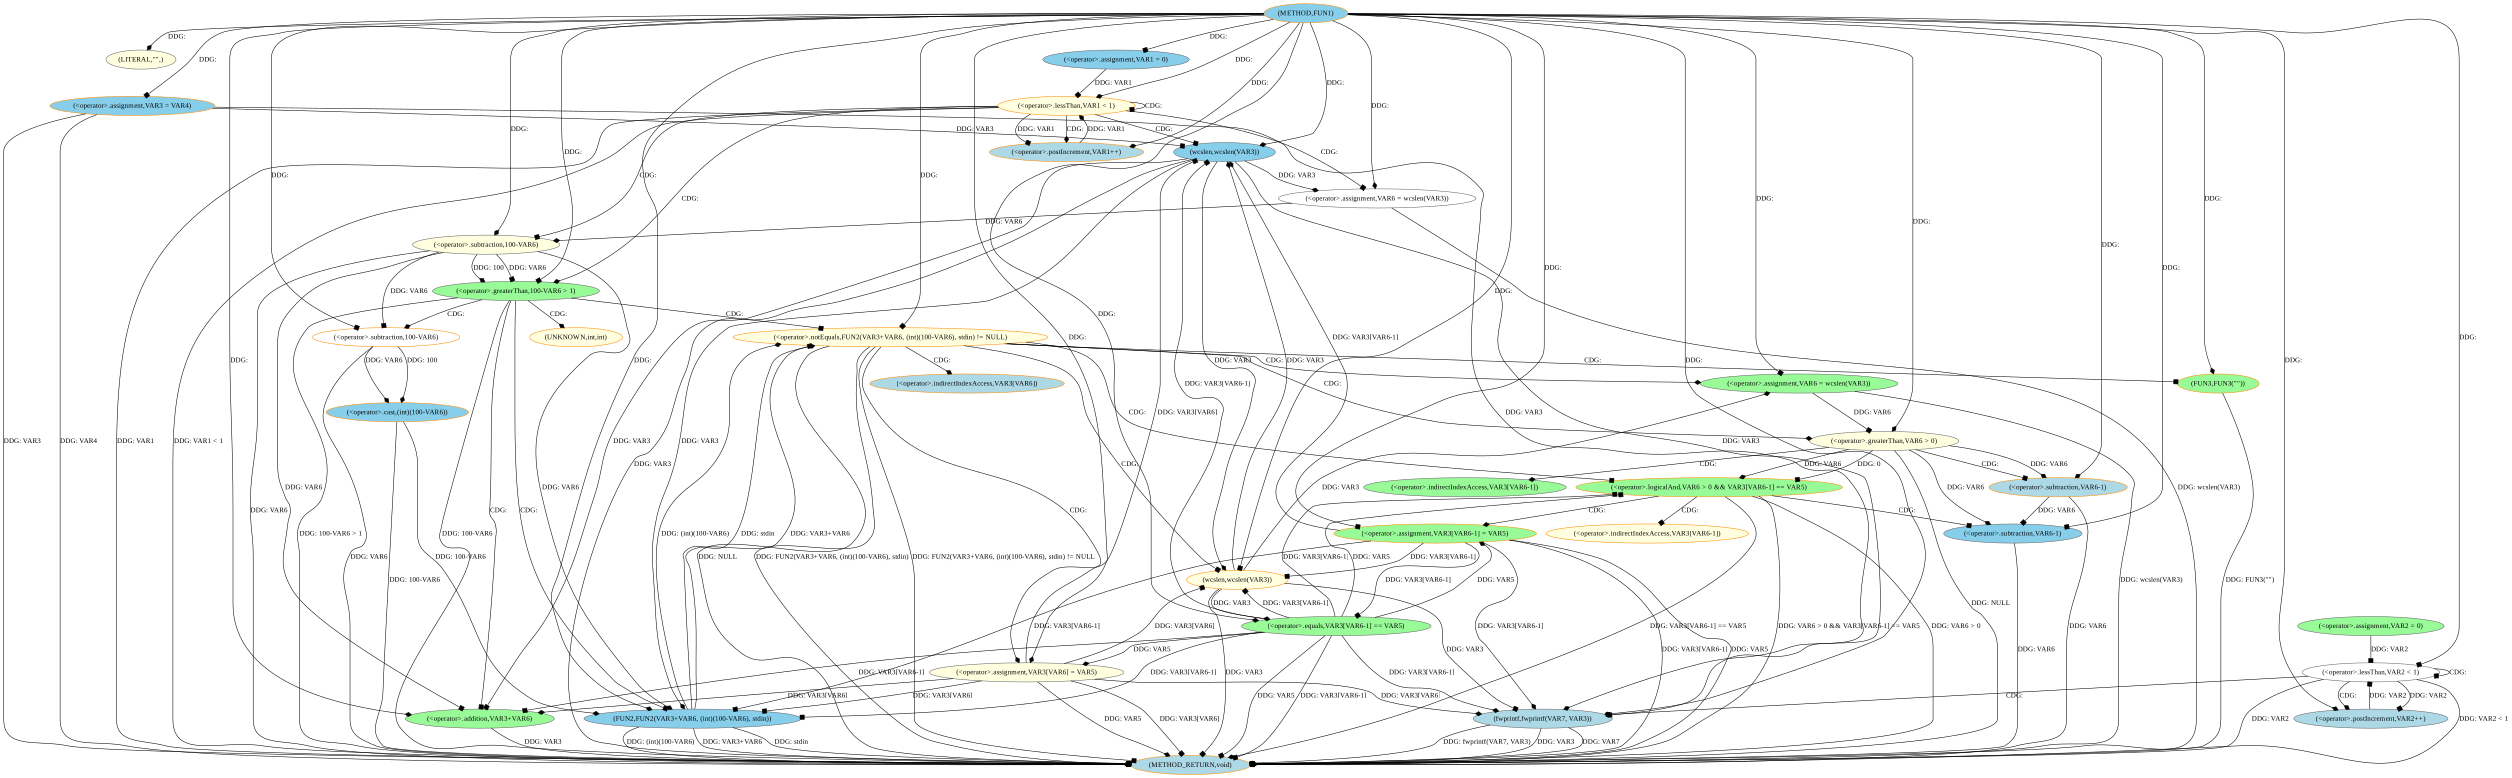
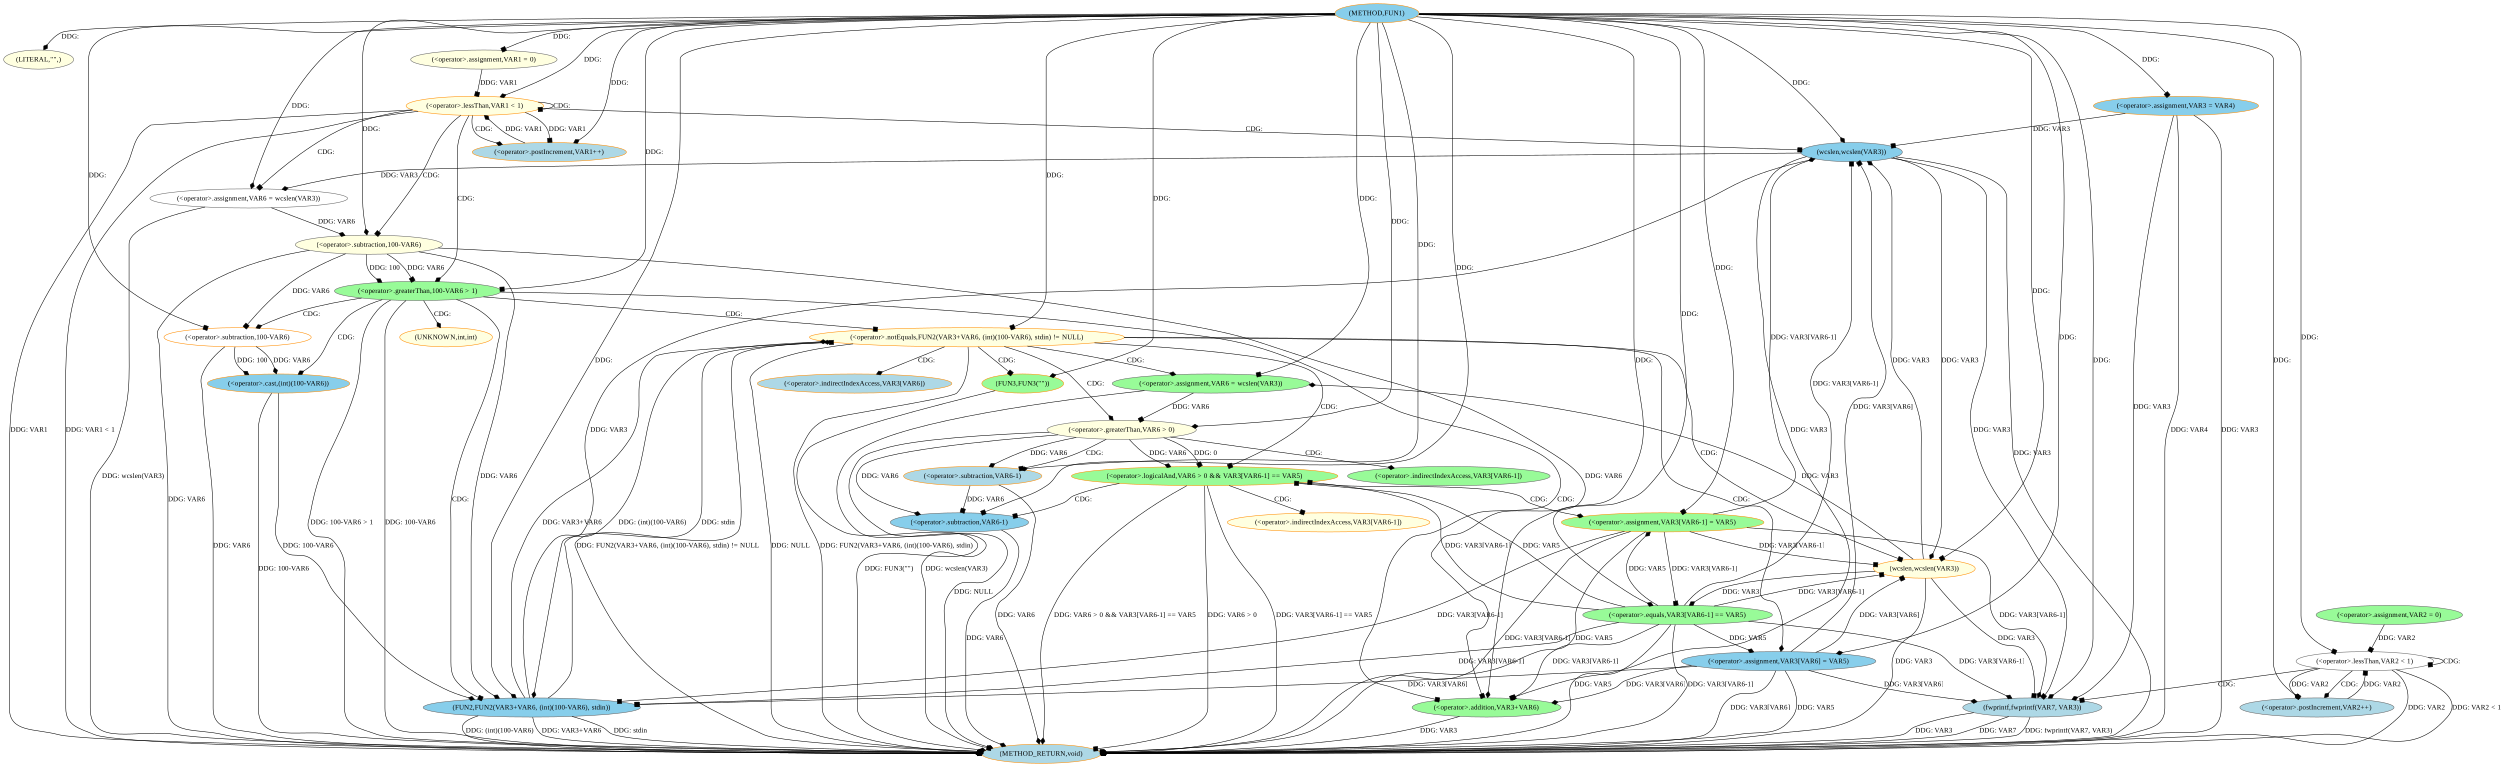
(1116, 60) -> (484, 60)
none -> (337, 328)
(1027, 672) -> (1779, 661)
